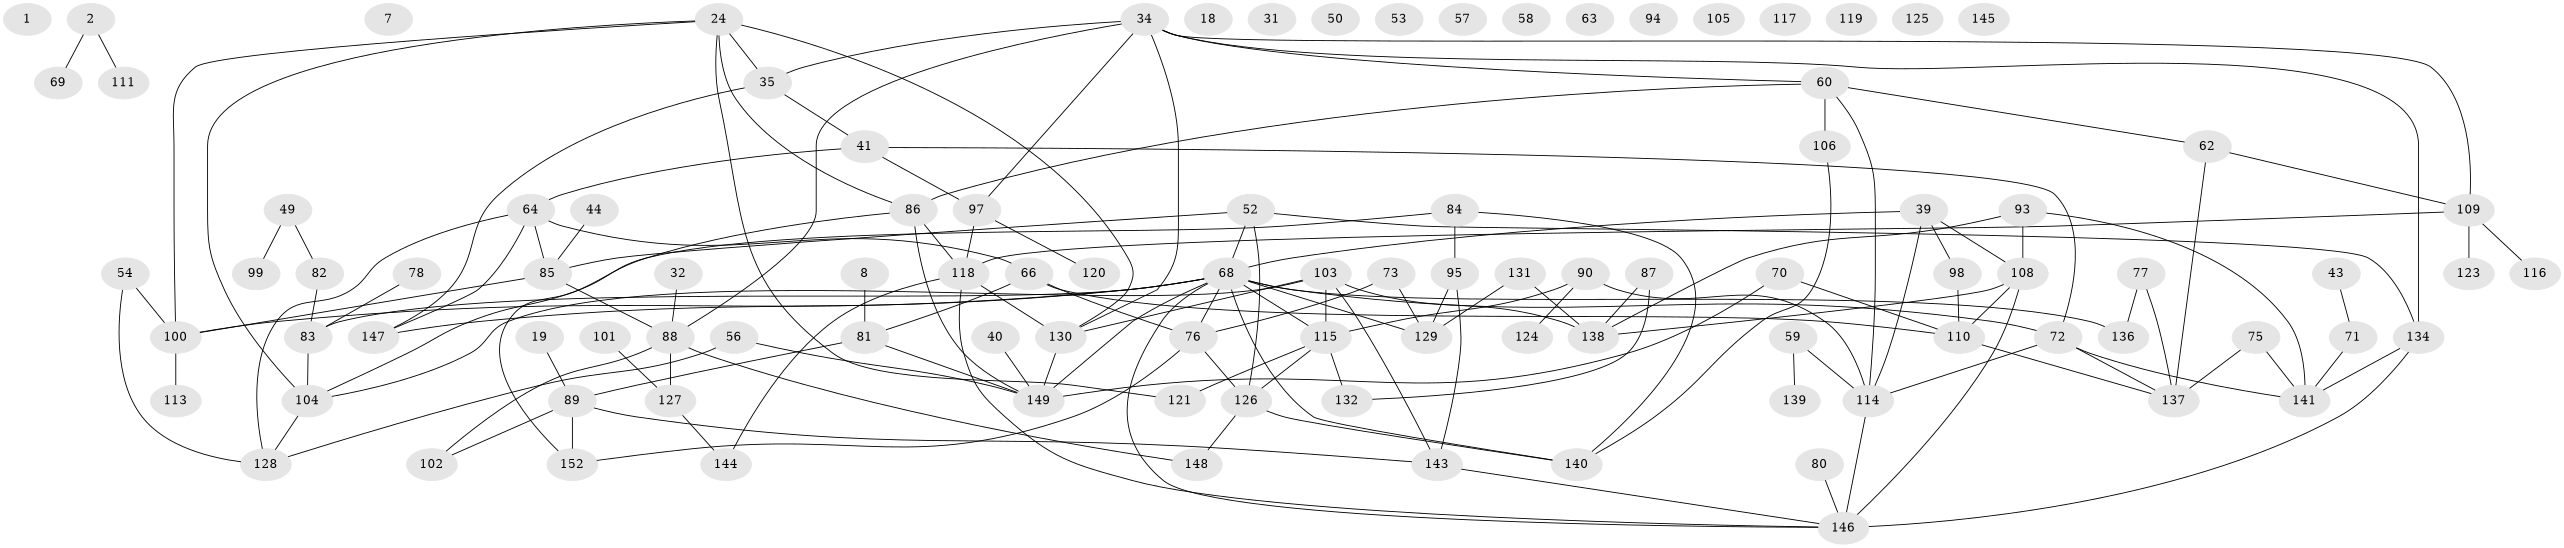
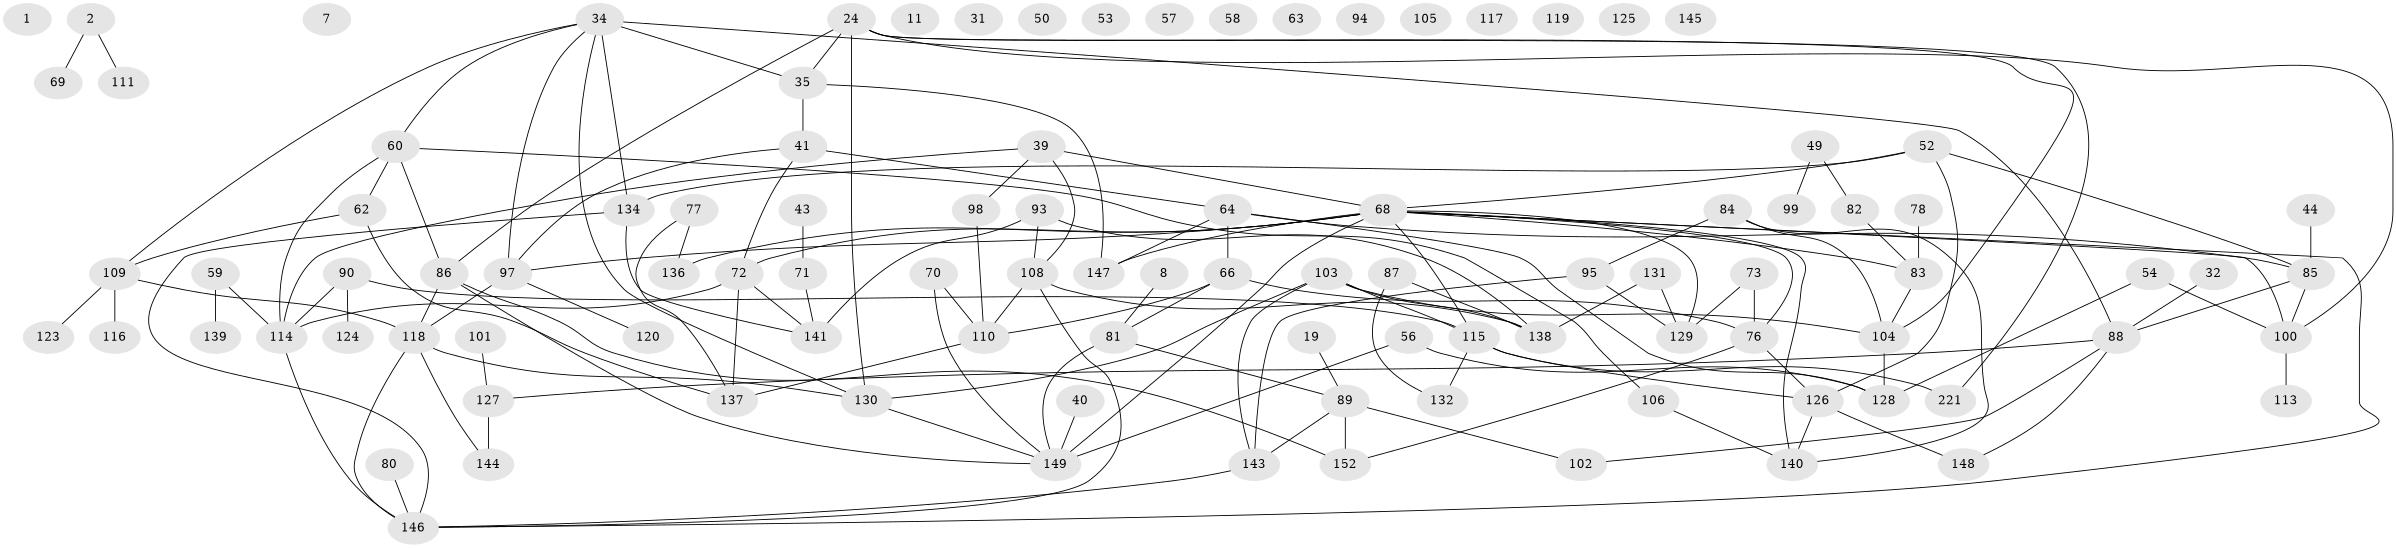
(1208, 19) -> (915, 19)
none -> (987, 241)
(2256, 337) -> none
(1180, 401) -> (1950, 401)
